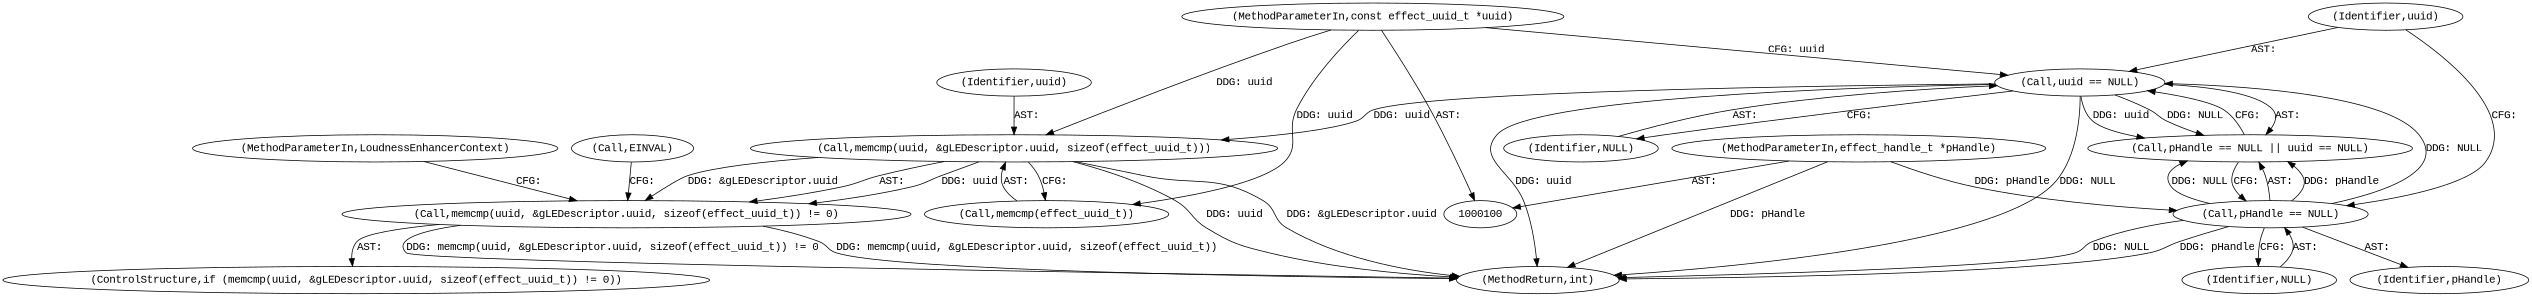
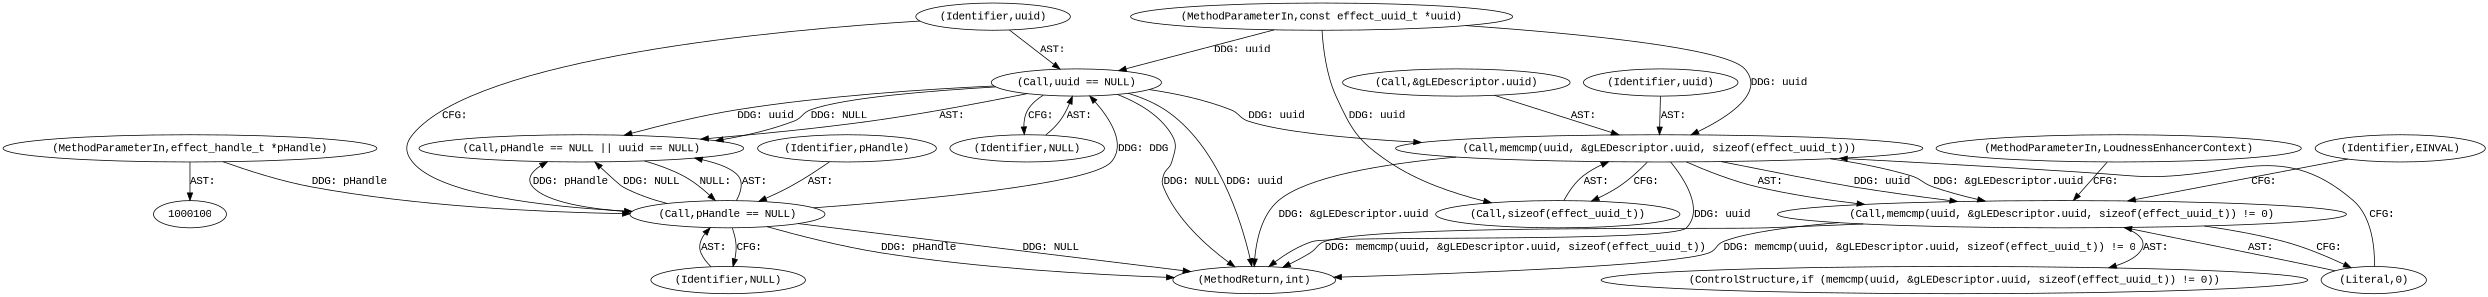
(1796, 50) -> (1243, 50)
none -> (1456, 83)
(2206, 102) -> none
(1430, 110) -> none
(633, 148) -> (2400, 148)
(2454, 148) -> (1143, 148)
(2249, 181) -> (718, 181)
(1701, 213) -> none
(1047, 214) -> (1558, 214)
(2352, 246) -> (799, 182)
none -> (2374, 280)
